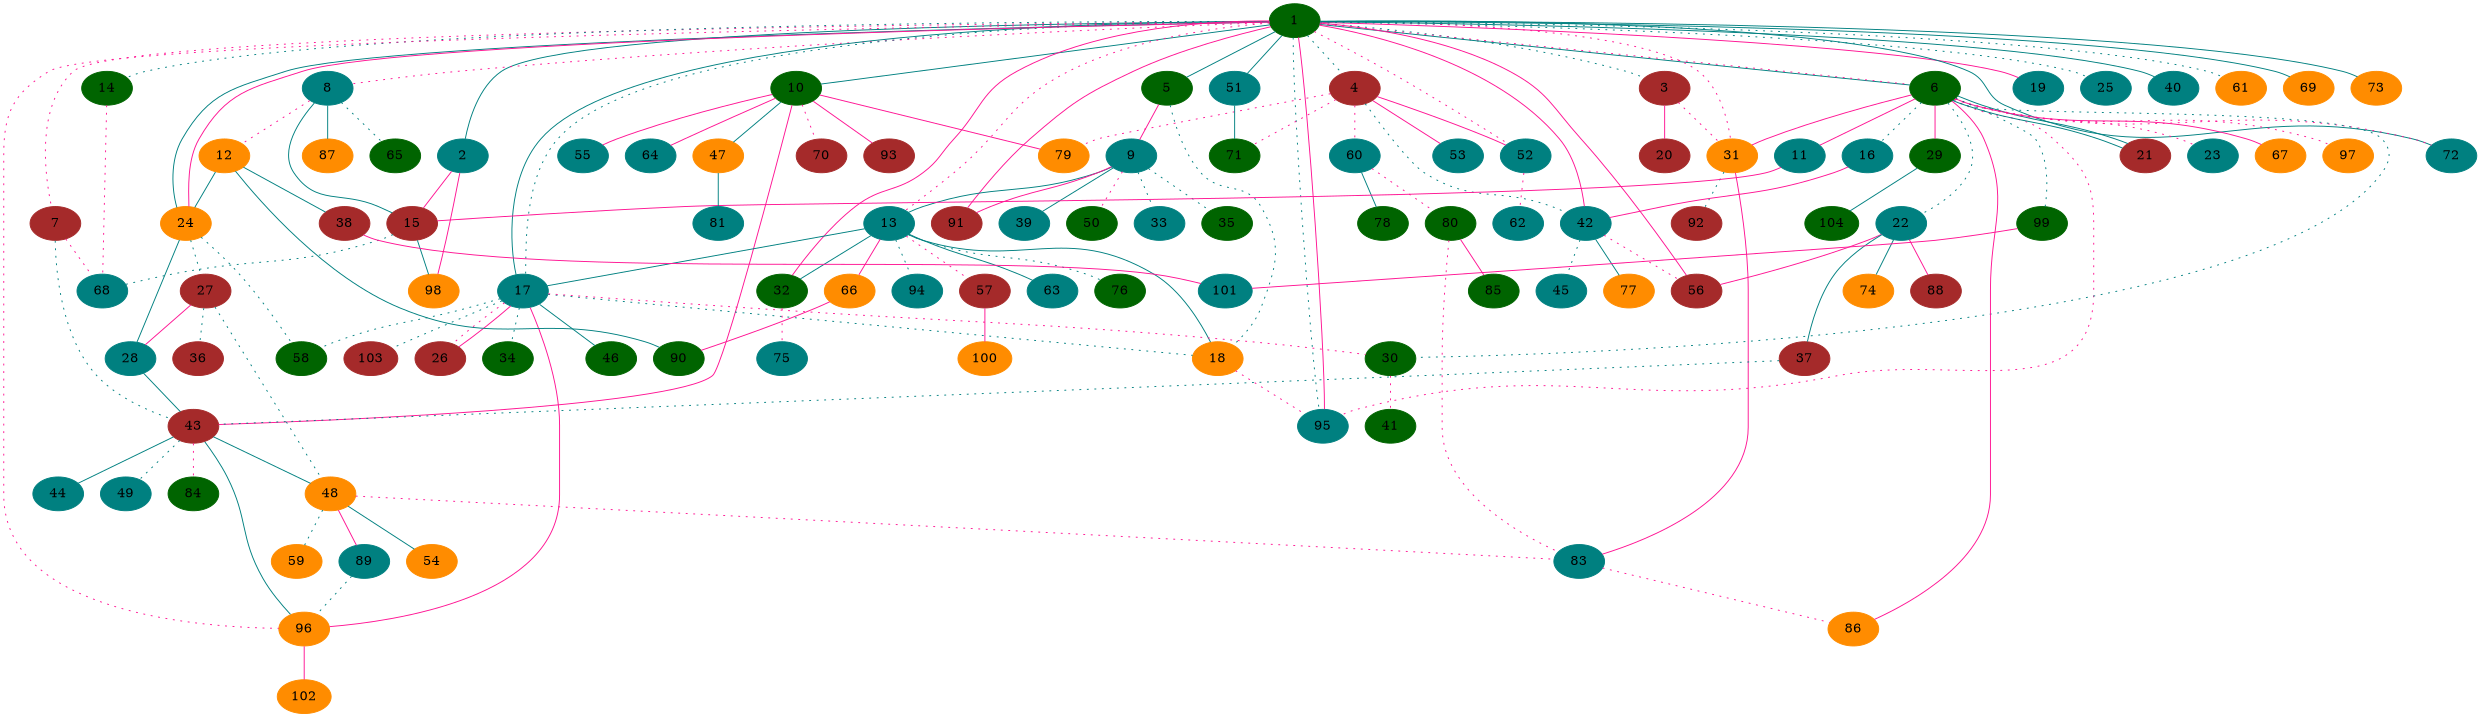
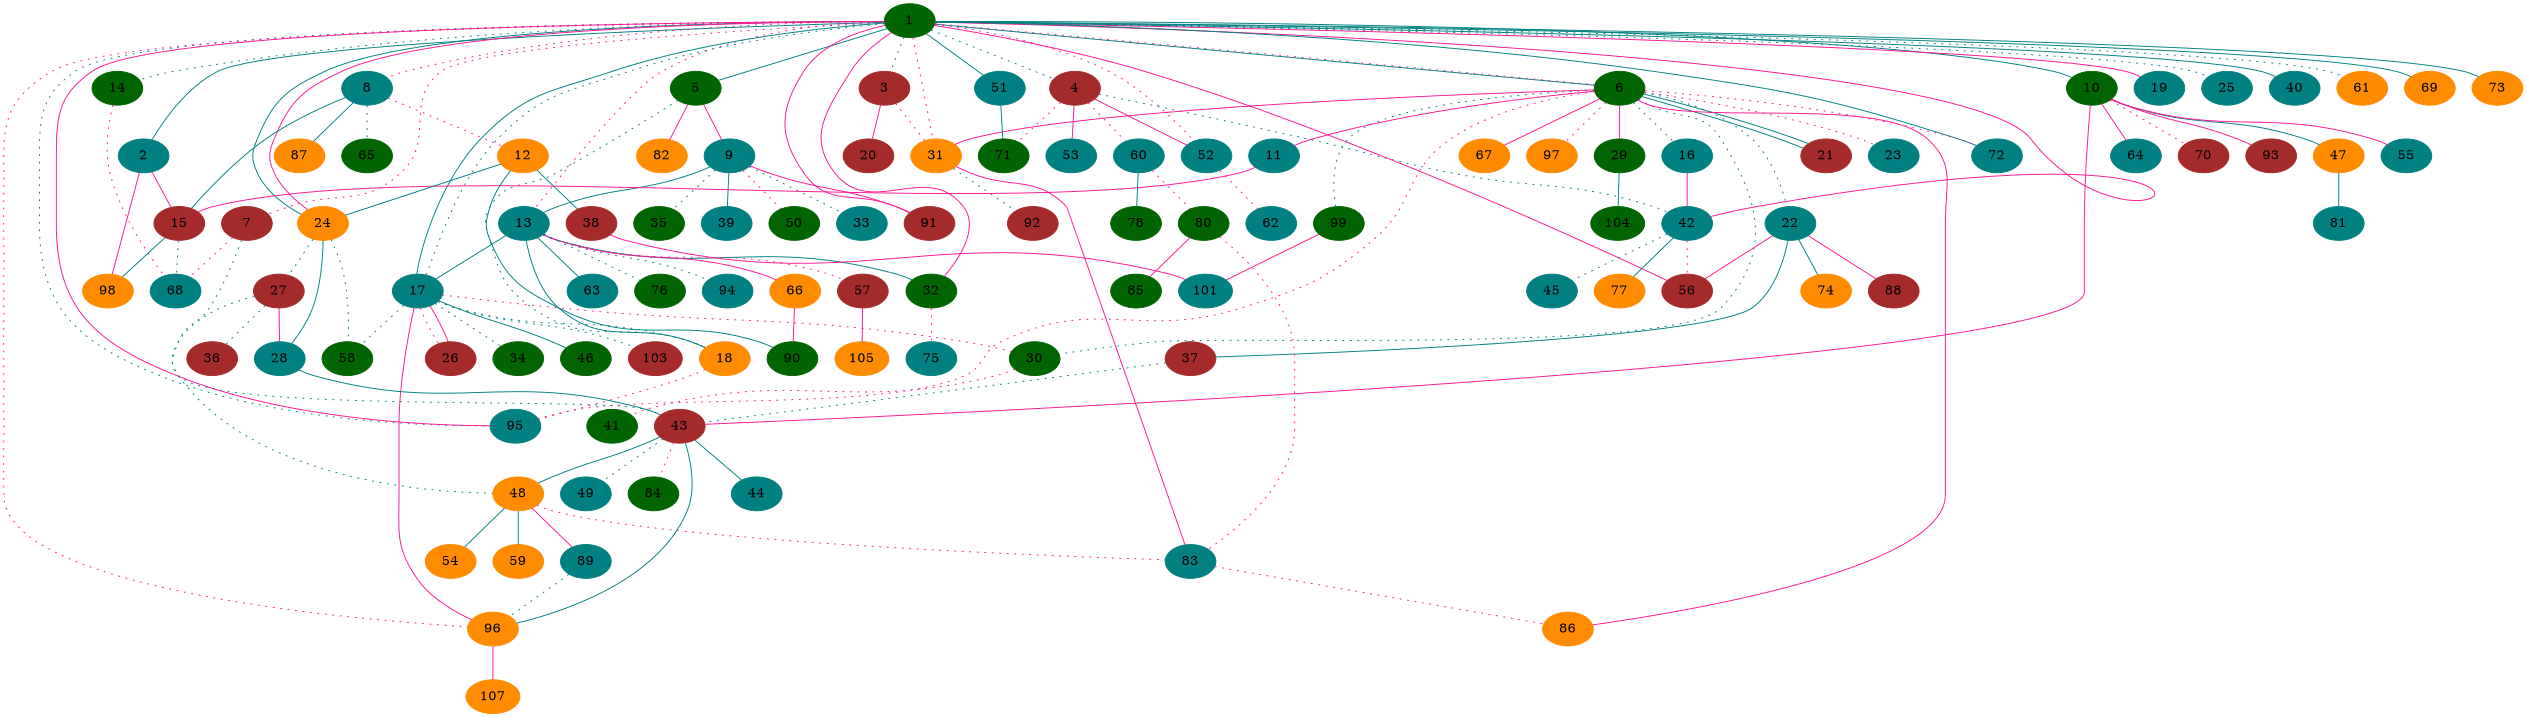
none -> (662, 156)
(1064, 156) -> none
(985, 359) -> (862, 359)
(314, 528) -> (518, 528)
(304, 697) -> (493, 697)
